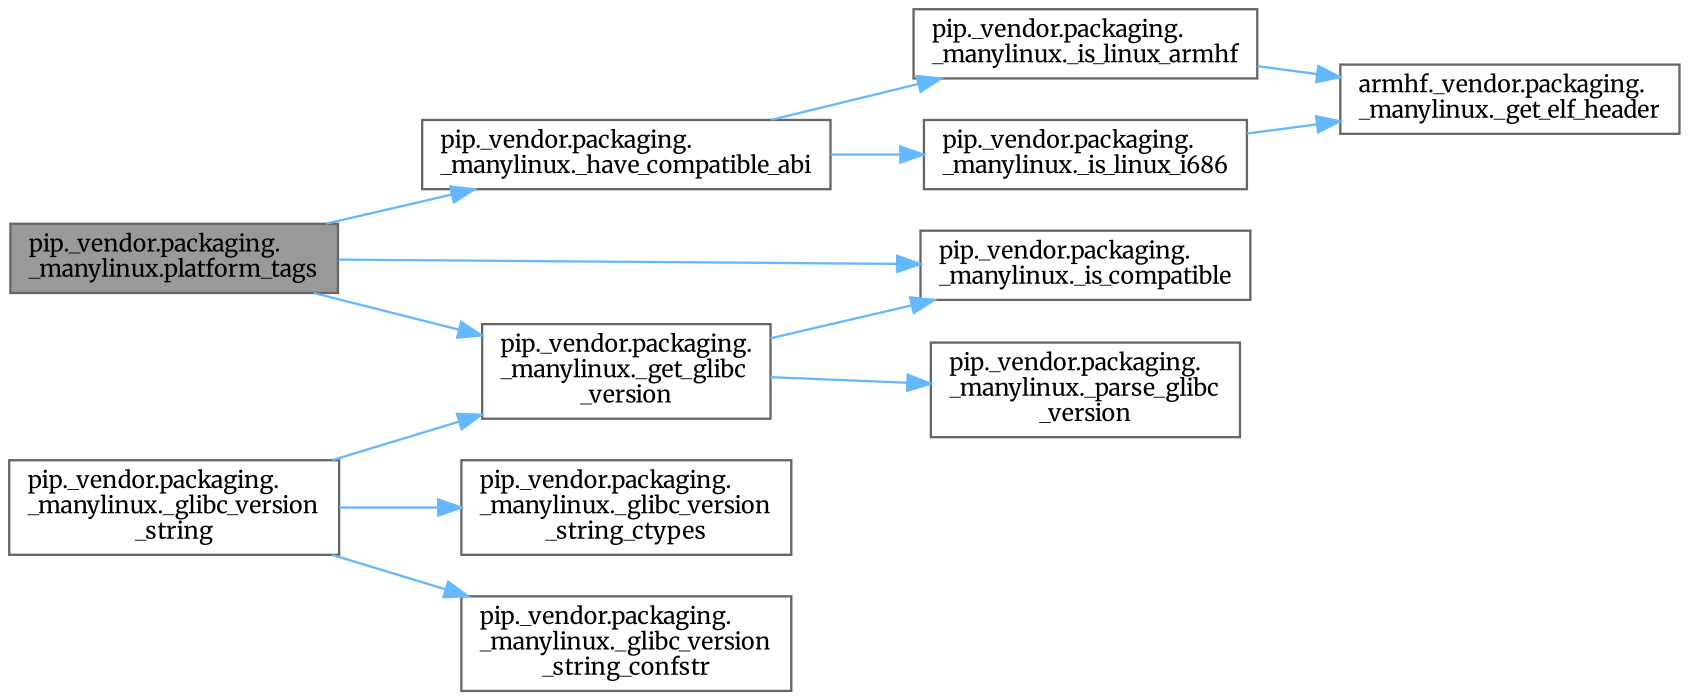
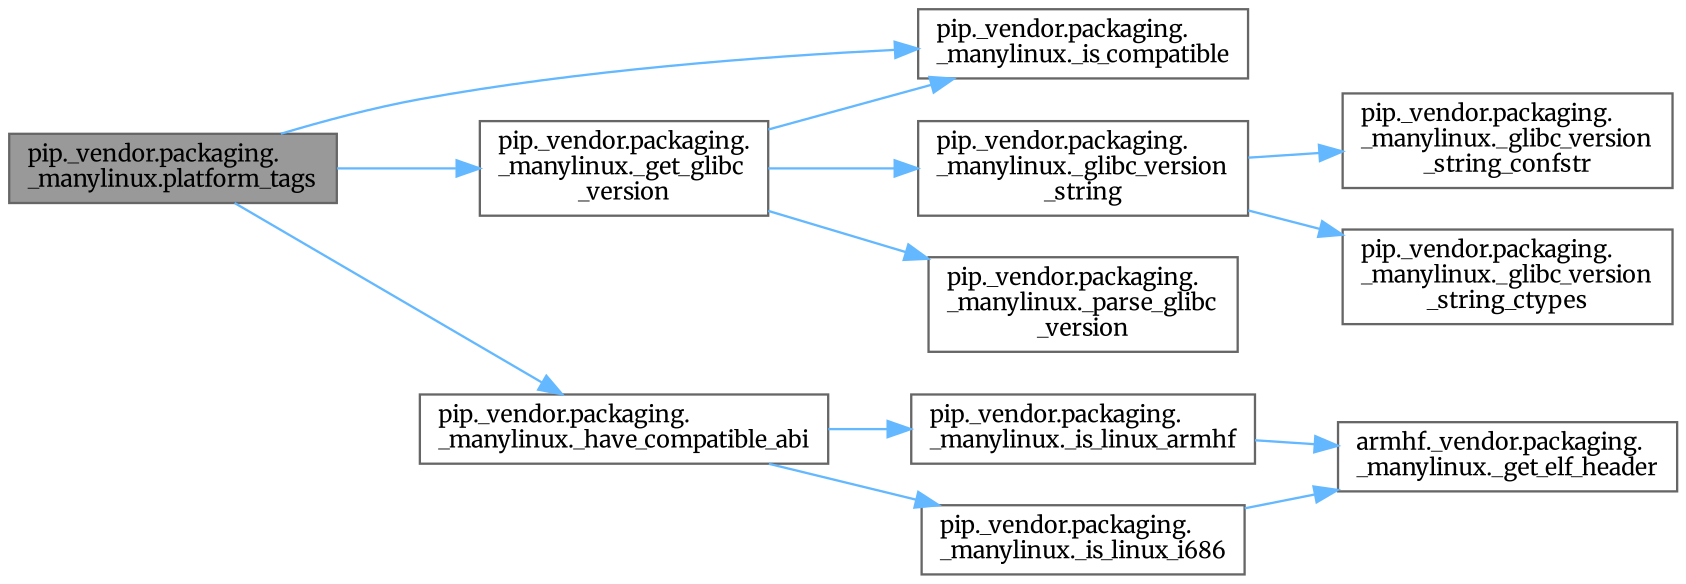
(396, 441) -> (831, 168)
